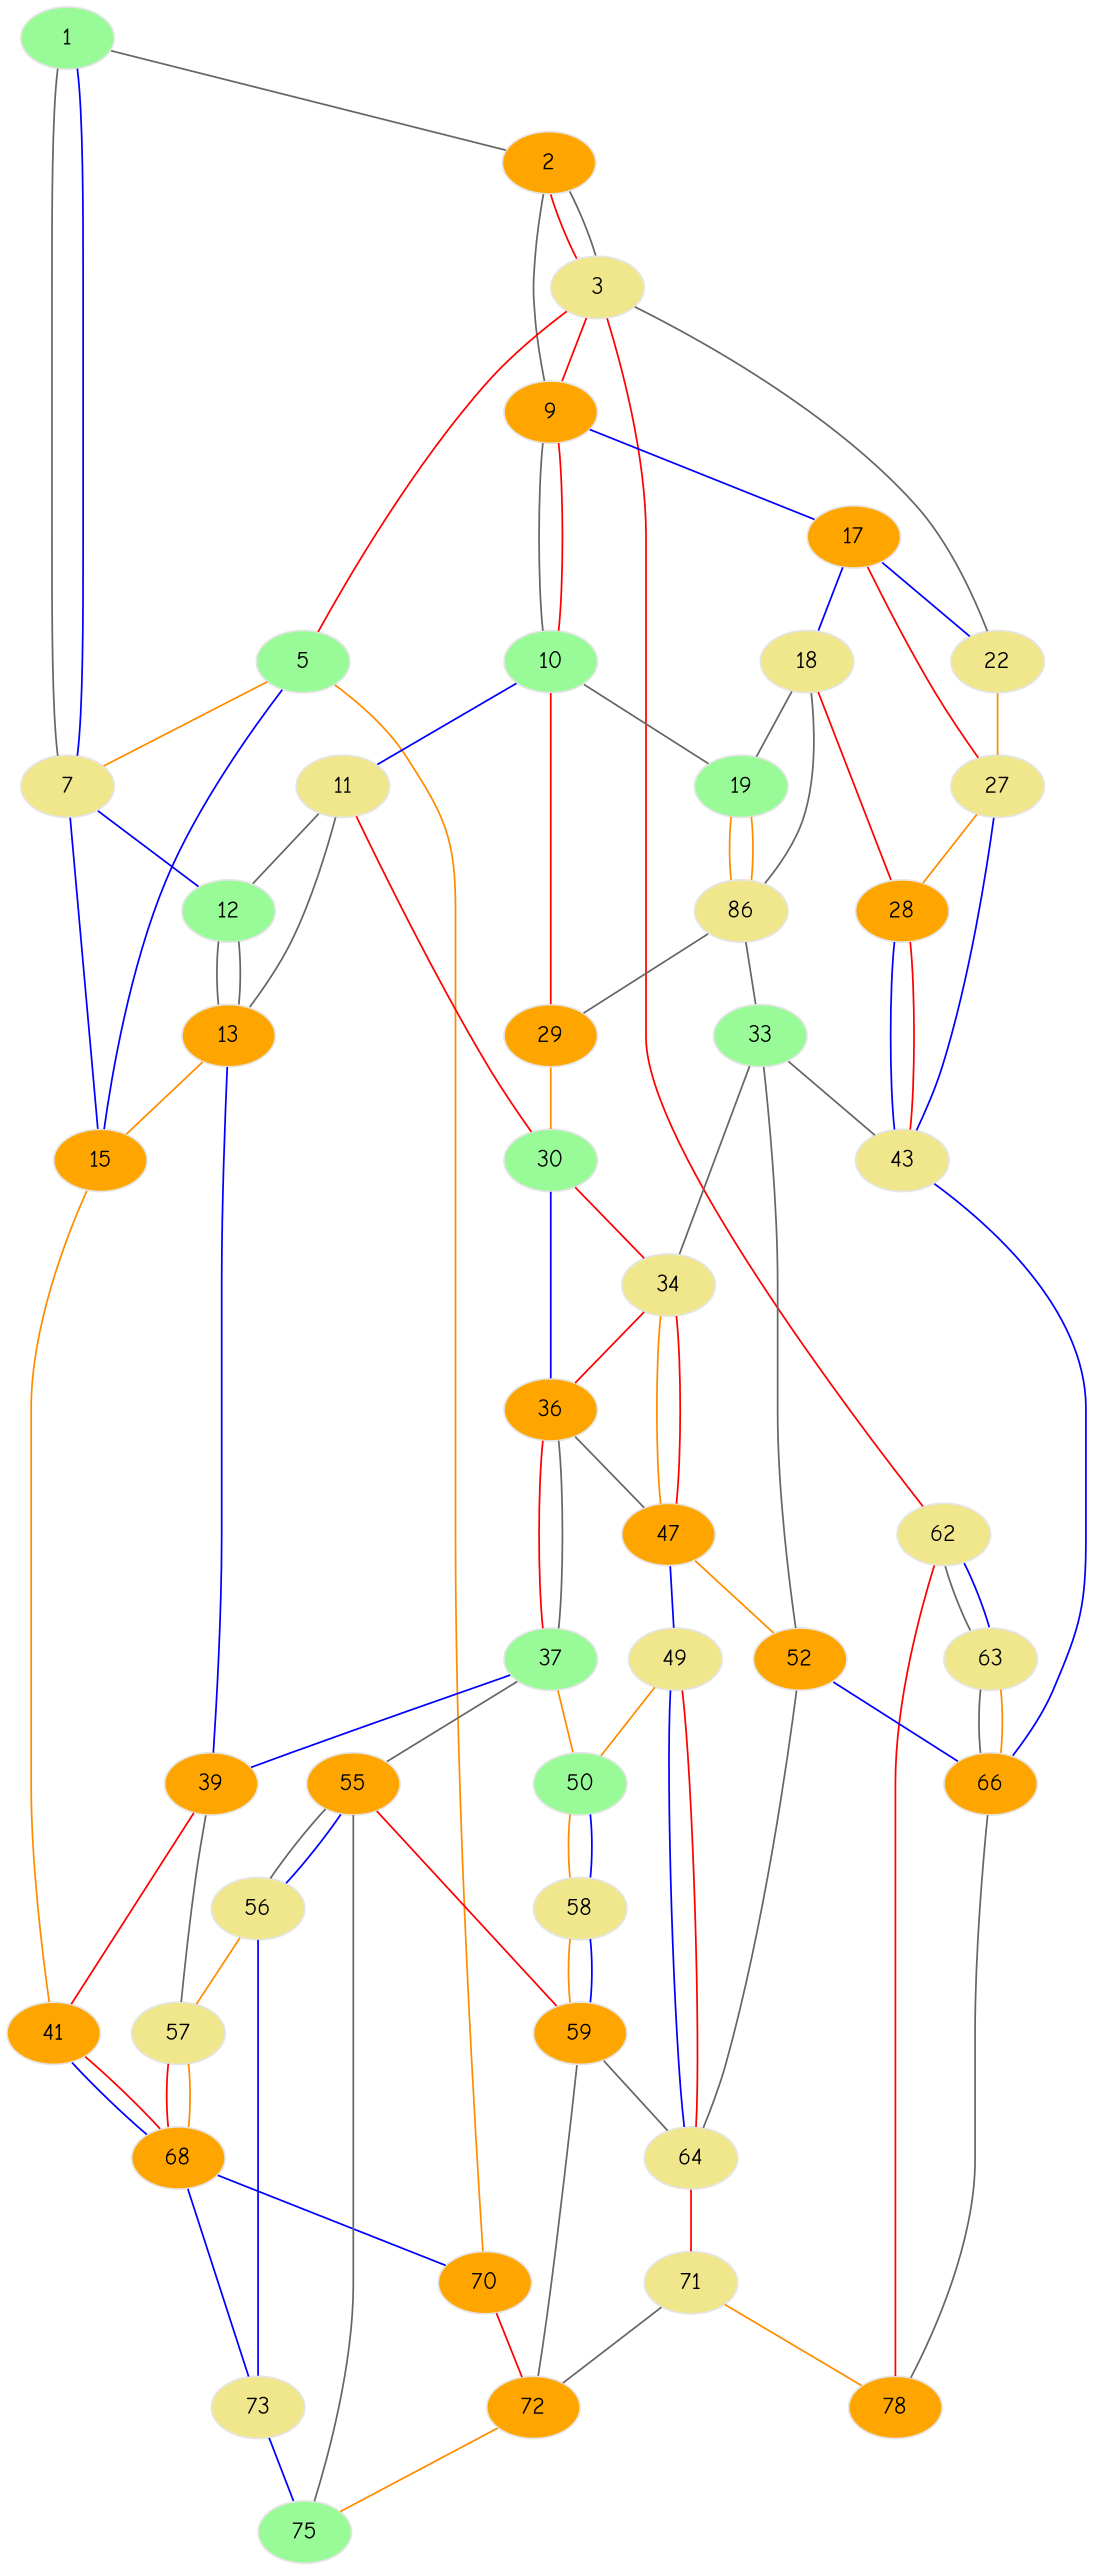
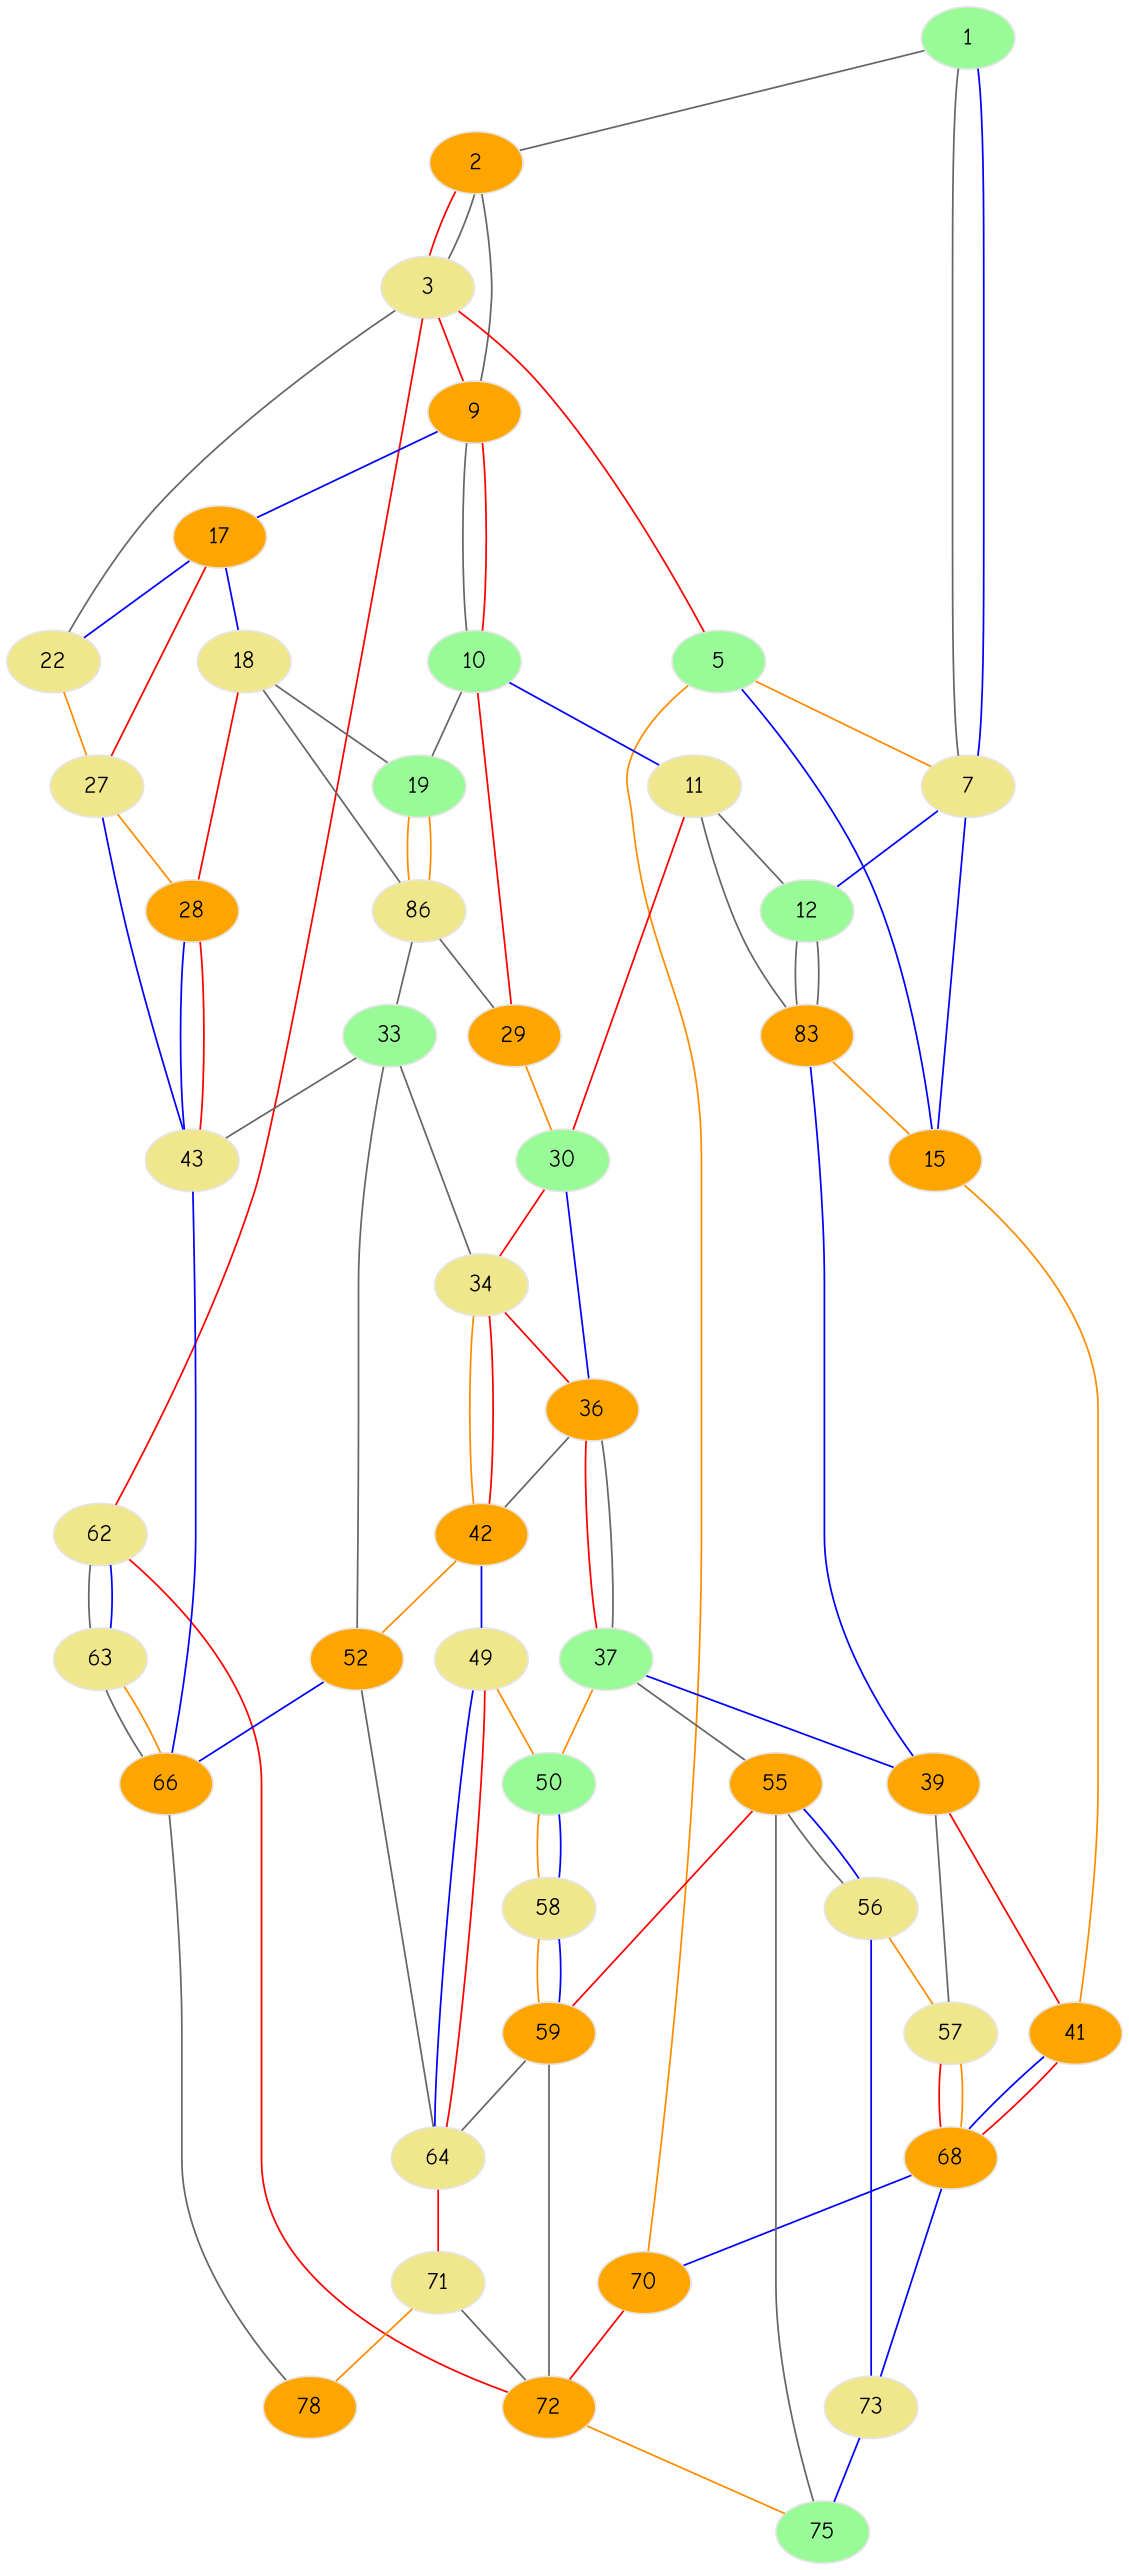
(229, 1036) -> (807, 1036)
(669, 1535) -> (481, 1535)
(895, 1969) -> (262, 2017)
